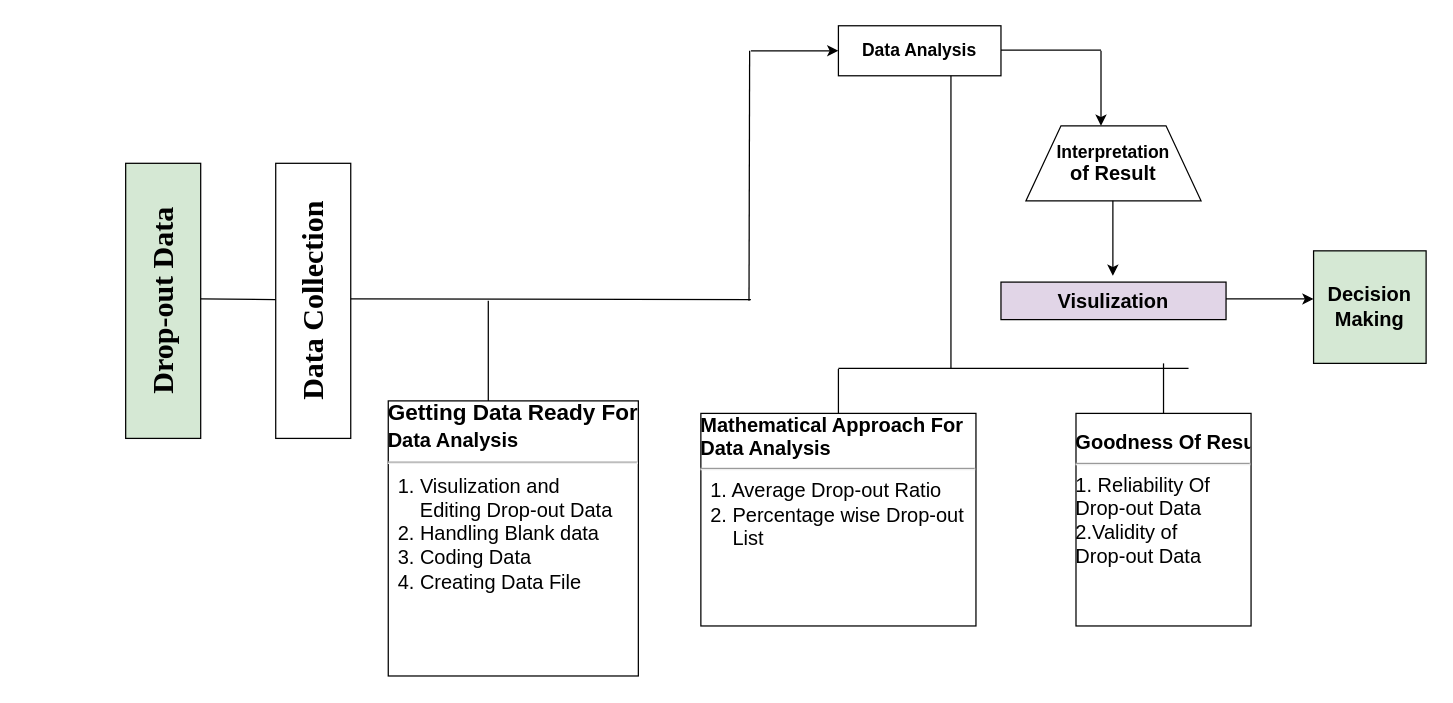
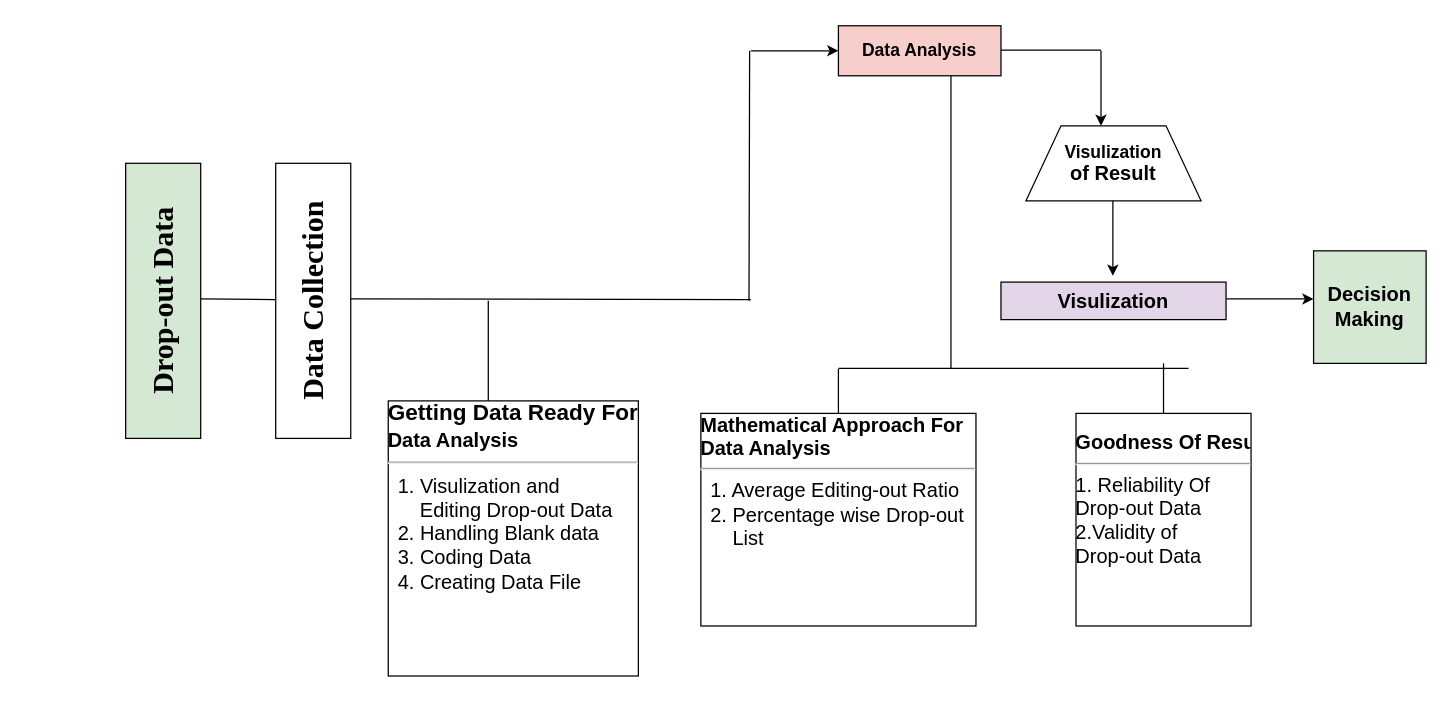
(919, 51) -> (919, 51)
(1113, 163) -> (1113, 163)
(804, 458) -> (805, 458)
